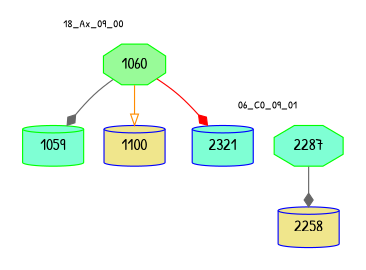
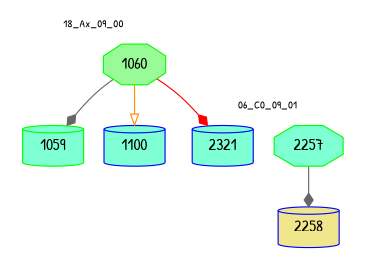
(135, 146) -> (135, 146)
(309, 146) -> (309, 146)
